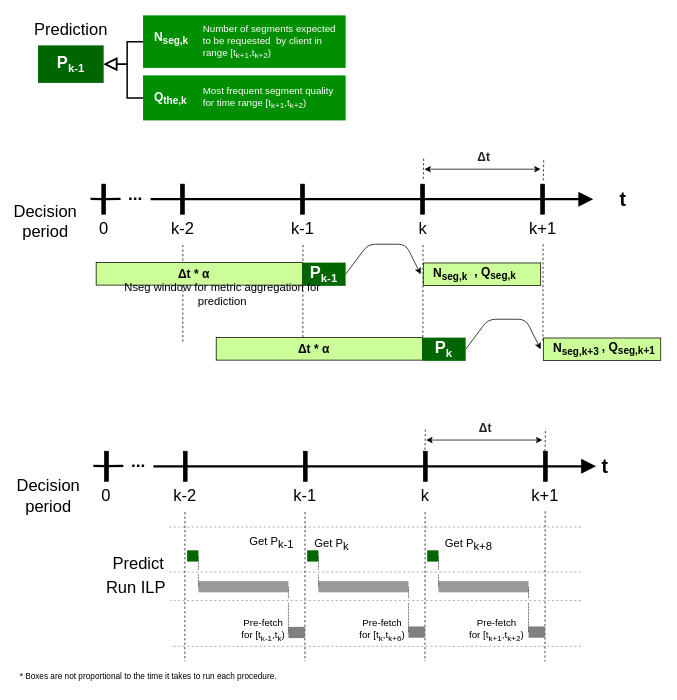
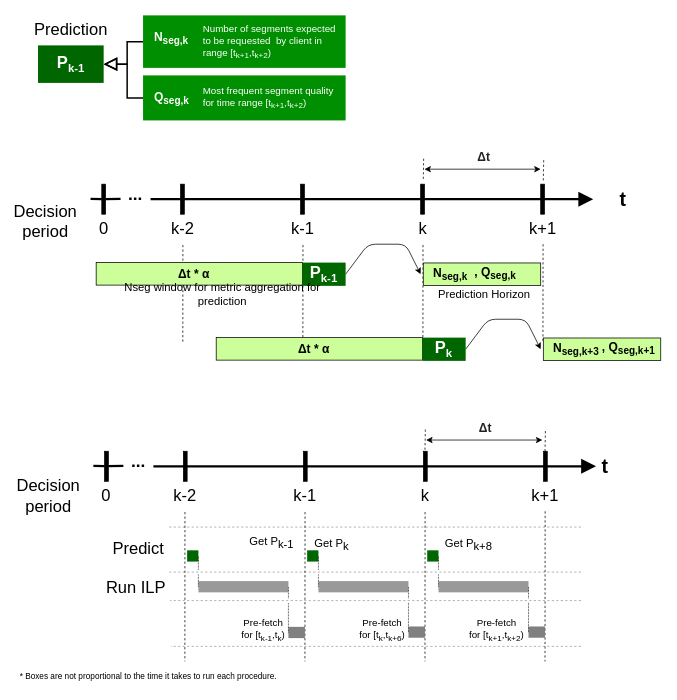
(175, 96) -> (175, 96)
none -> (484, 293)
(138, 564) -> (138, 549)
